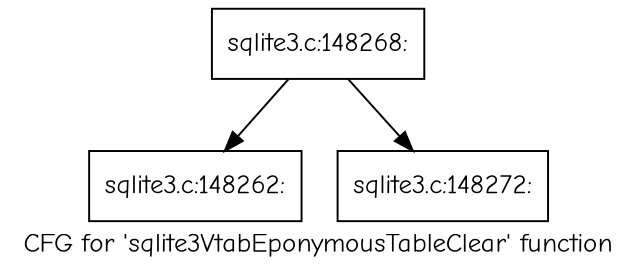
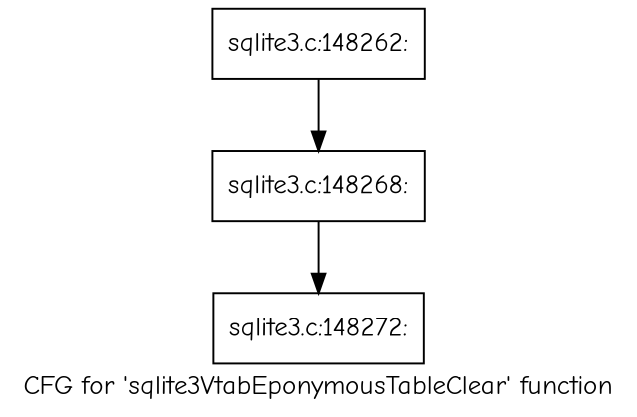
(263, 108) -> (319, 105)
